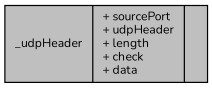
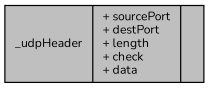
(139, 30) -> (131, 30)
